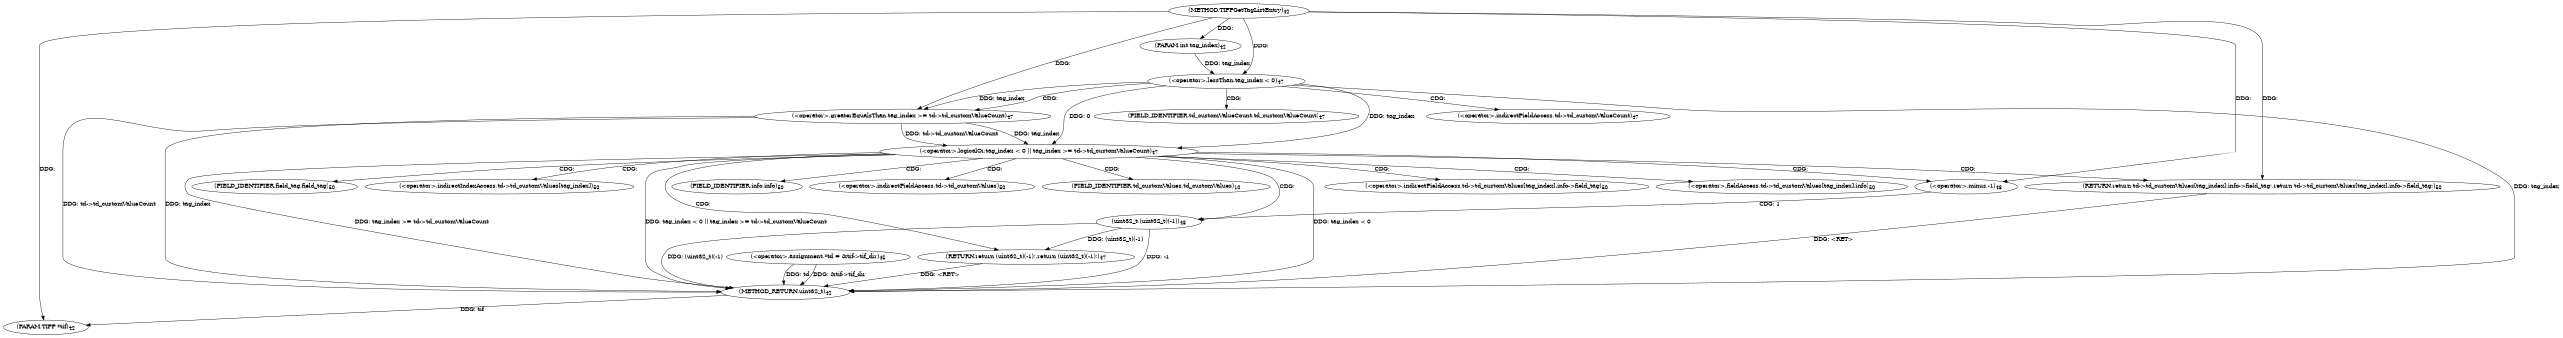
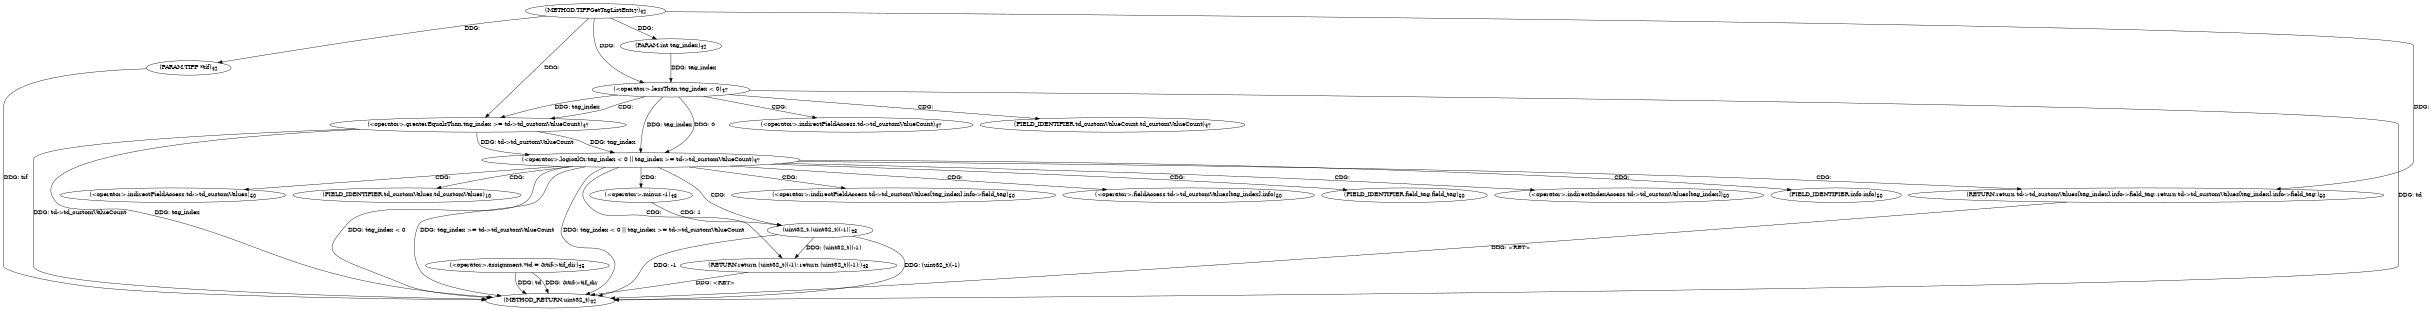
(1941, 23) -> none
(2536, 187) -> (2410, 195)
(1103, 256) -> (866, 265)
(409, 310) -> (84, 286)
